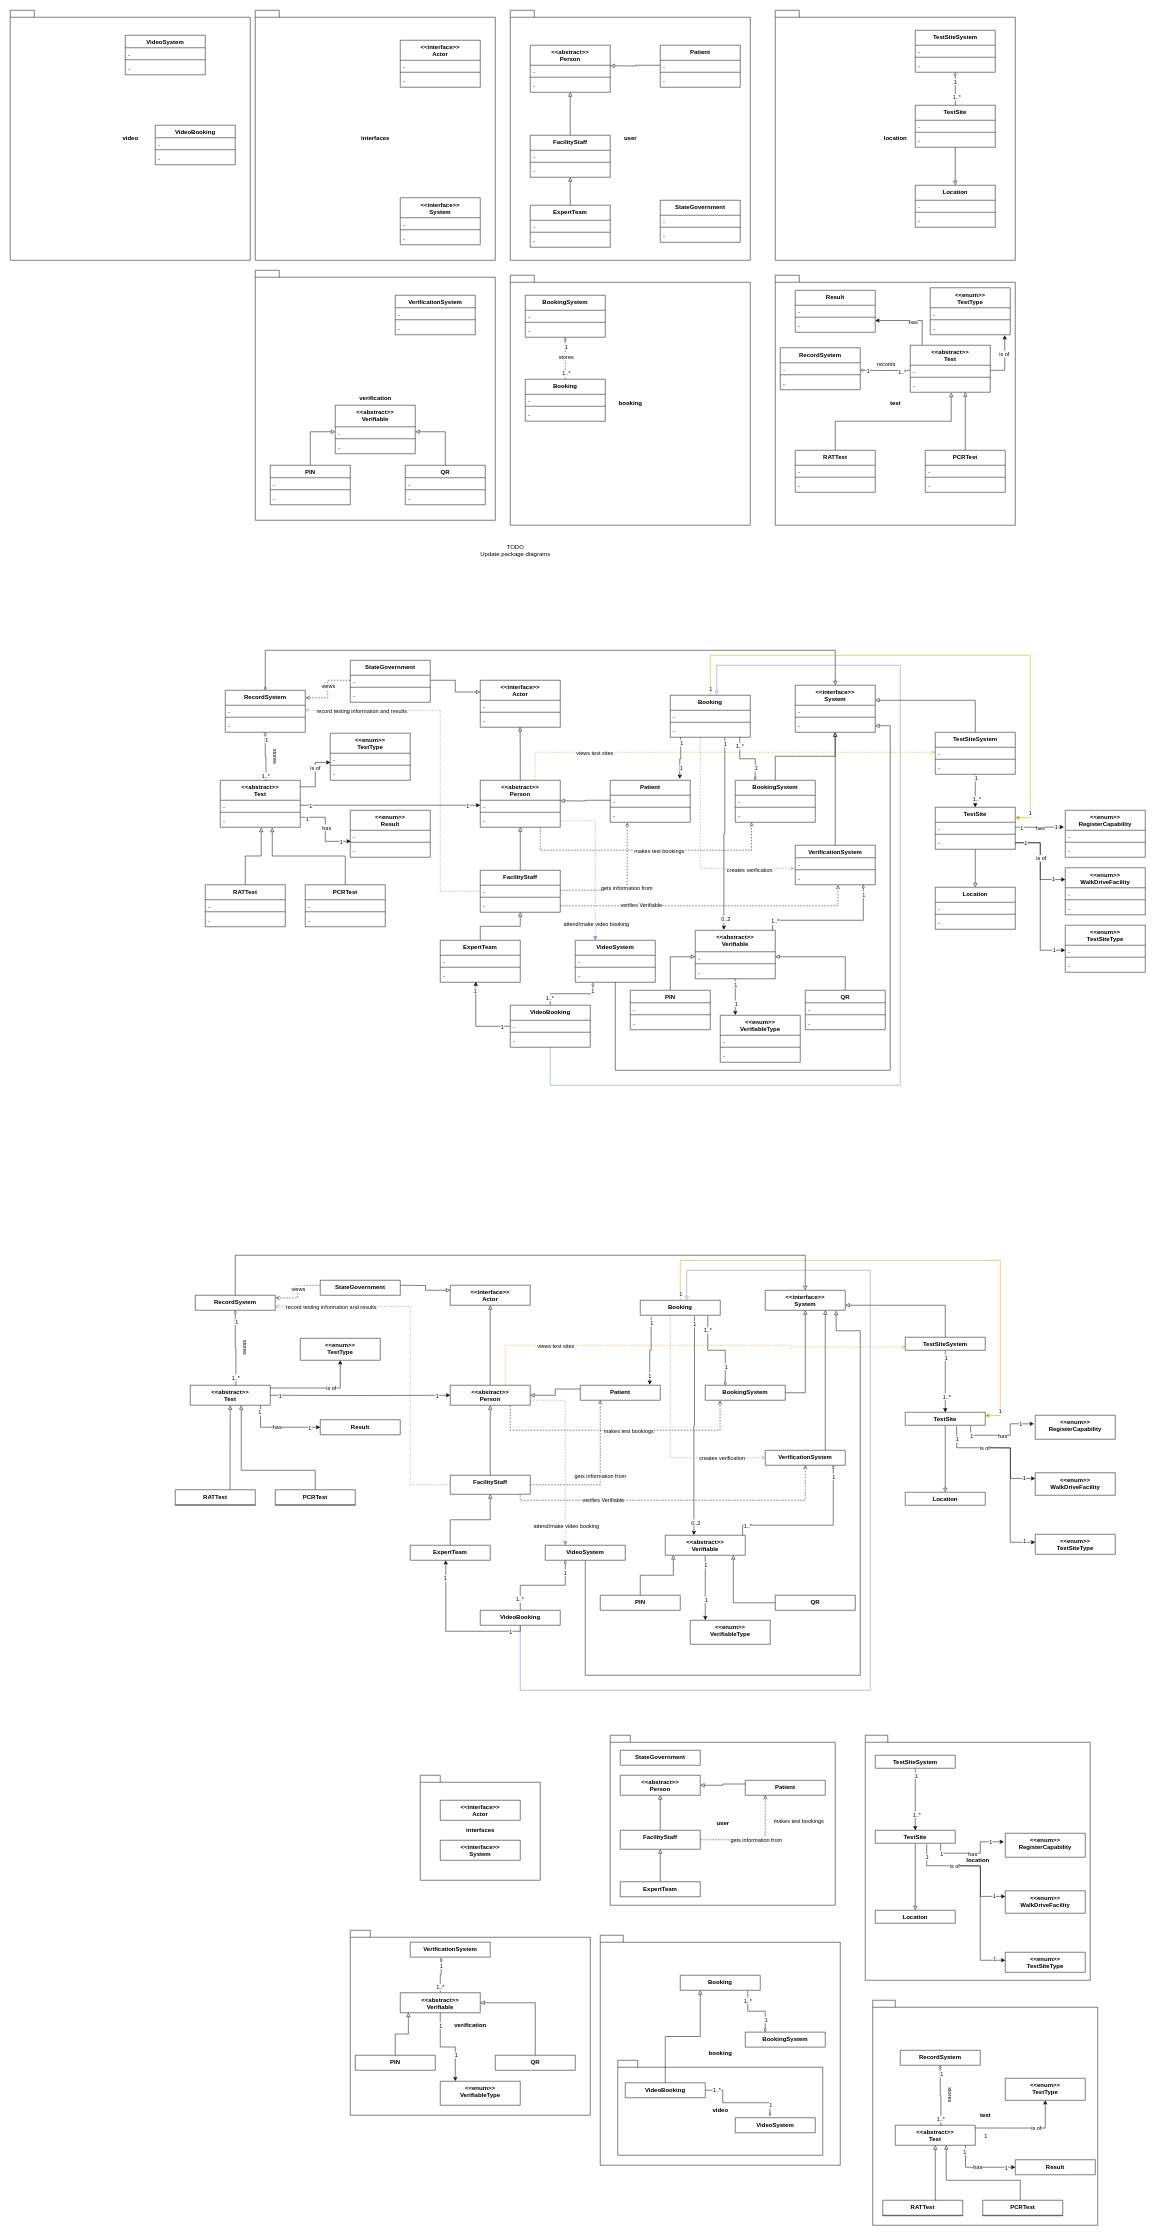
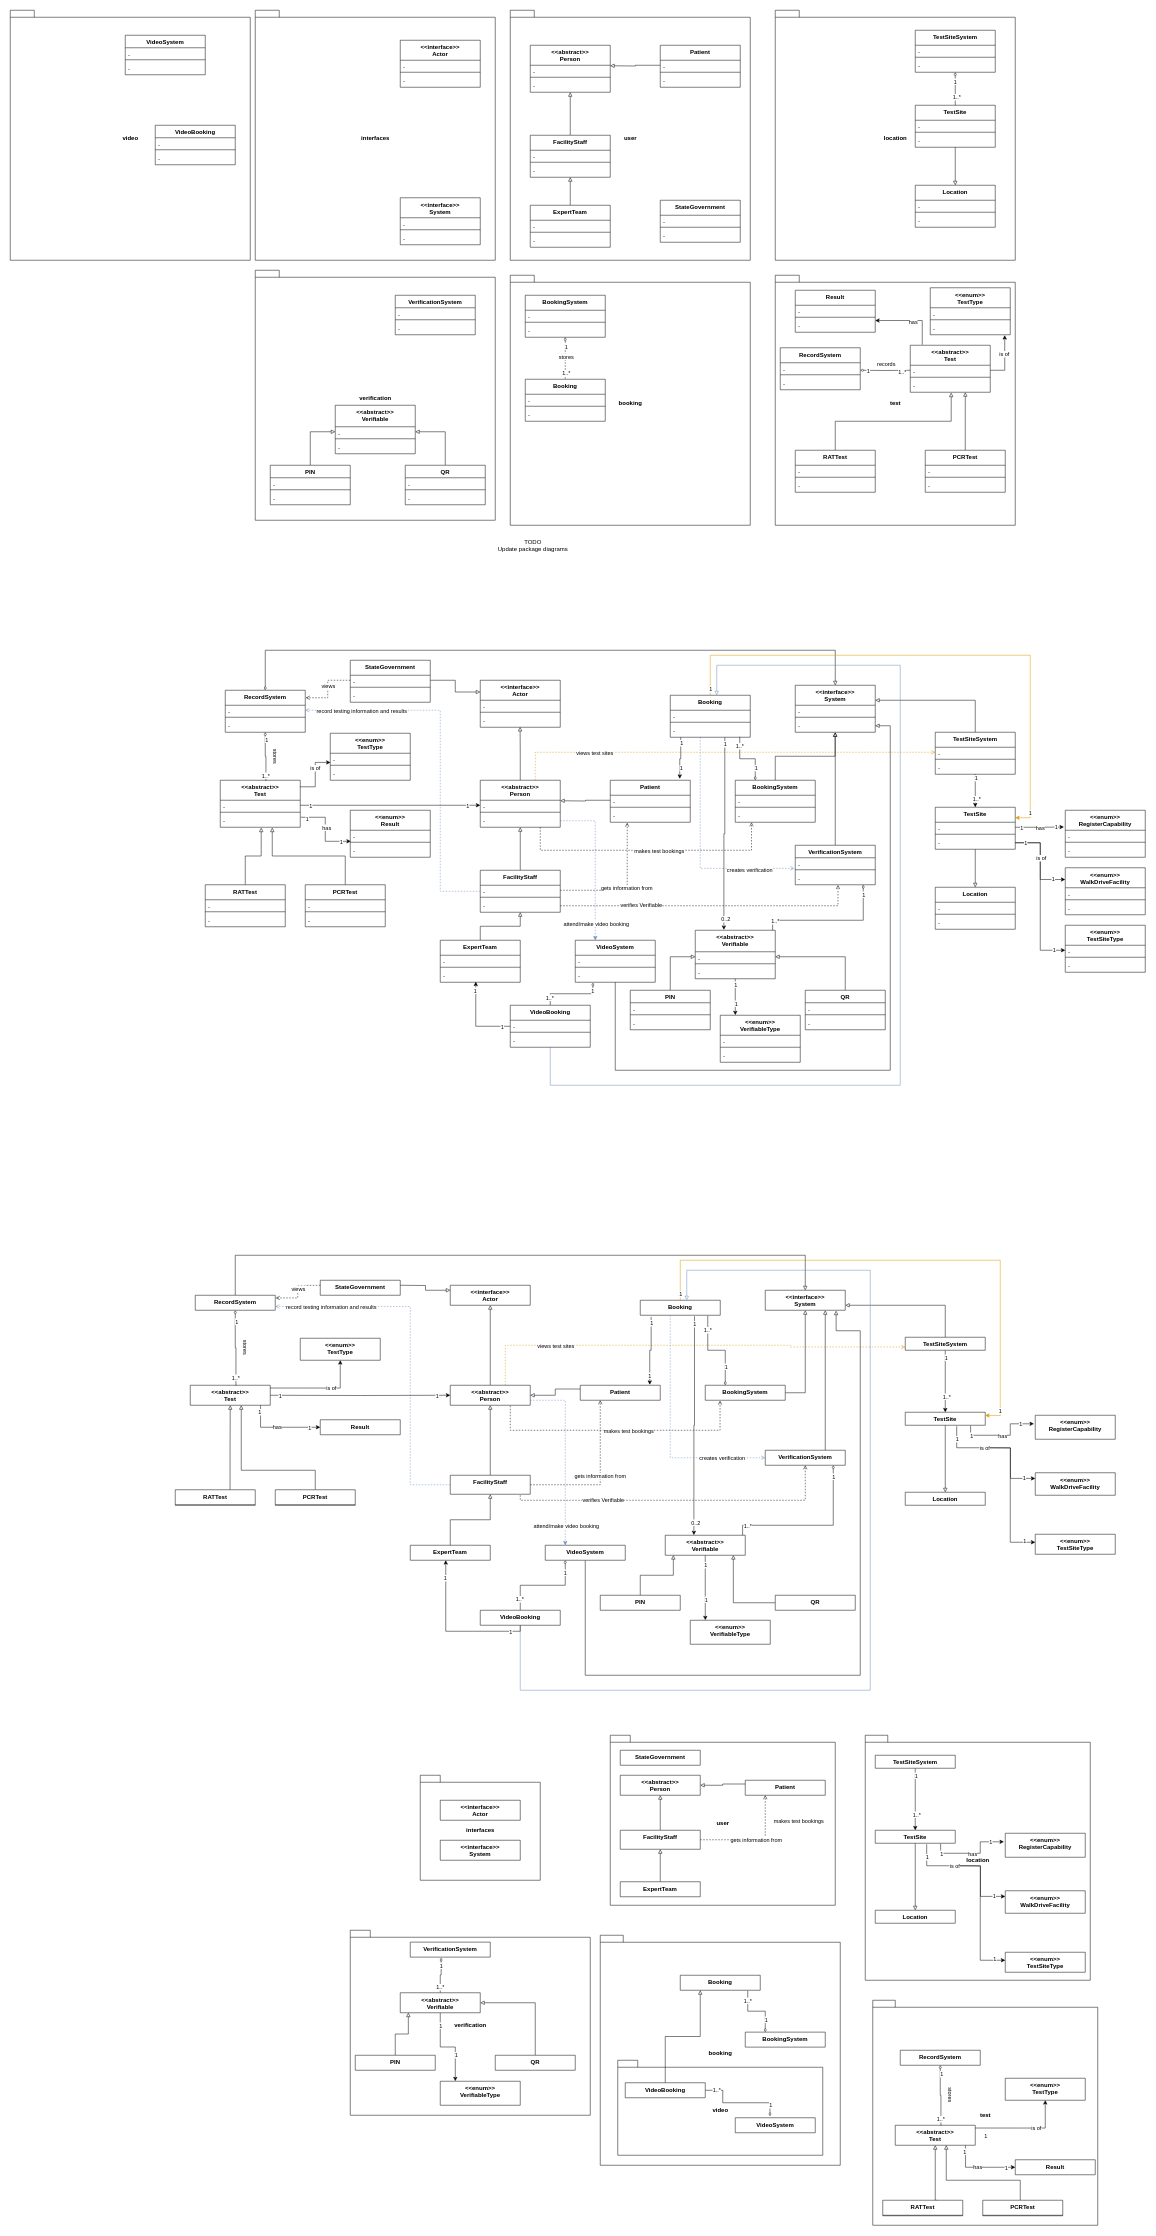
(515, 550) -> (533, 545)
